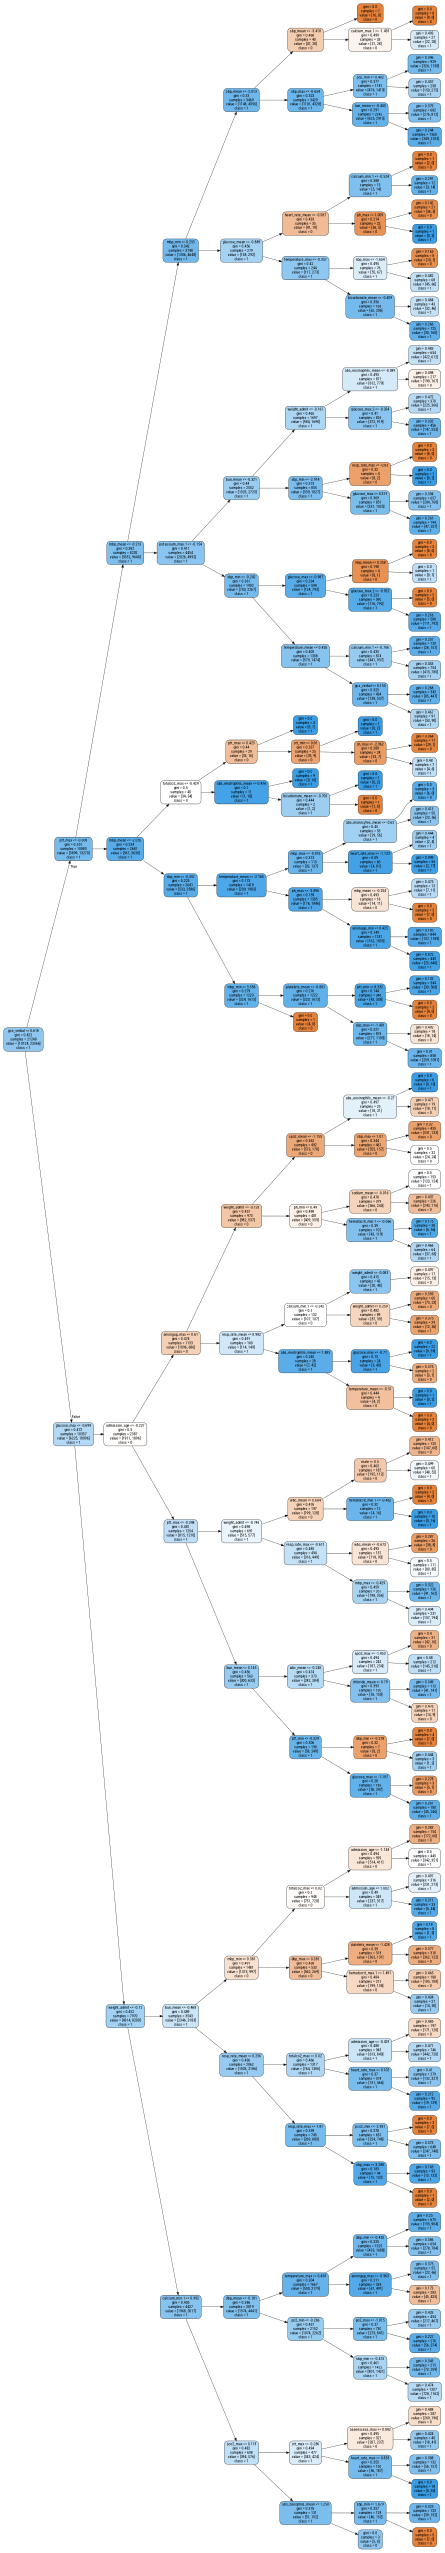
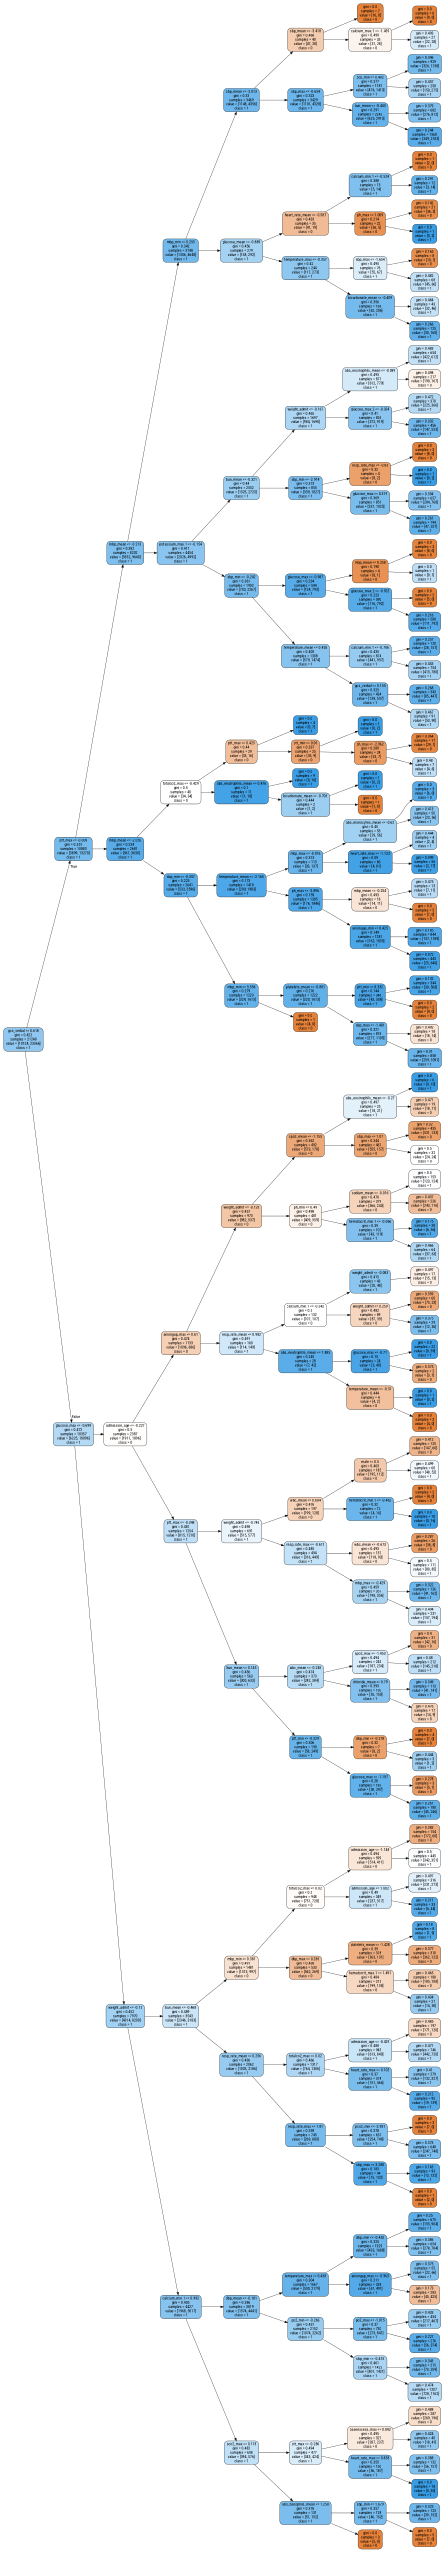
(425, 1325) -> (425, 1325)
(370, 2539) -> (370, 2539)
